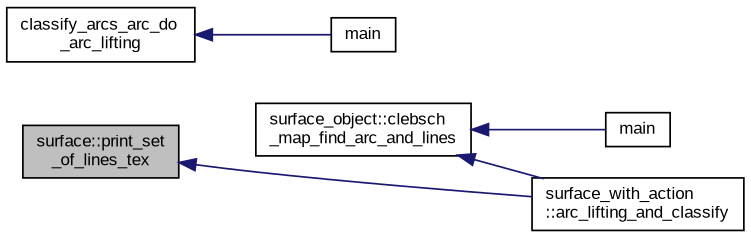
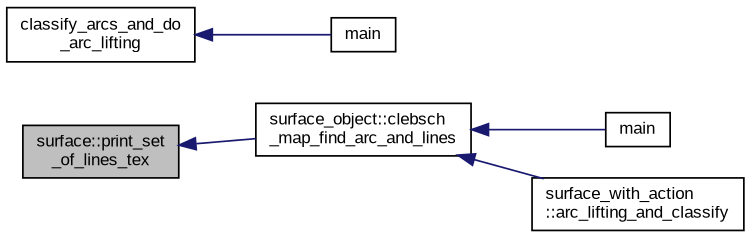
(101, 35) -> (101, 35)
(364, 183) -> (226, 141)
